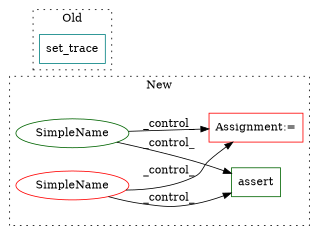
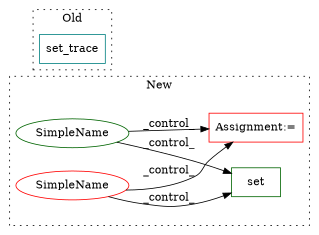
(256, 182) -> (256, 182)
